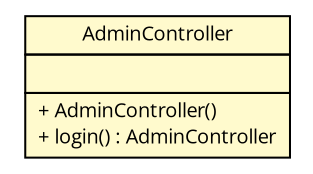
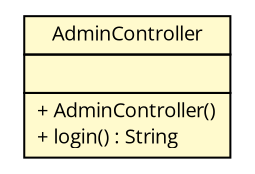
(158, 137) -> (108, 137)
